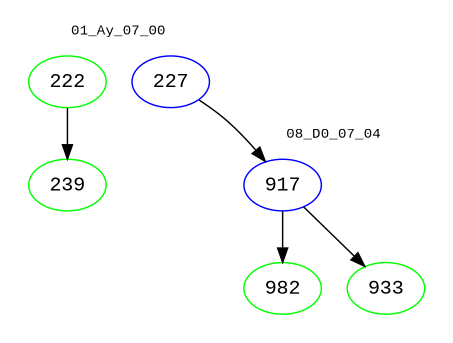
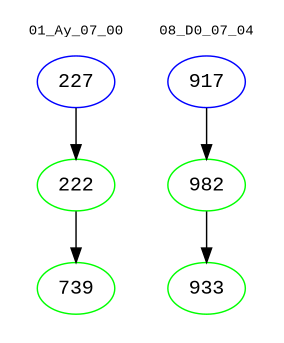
(242, 135) -> (76, 126)
(67, 185) -> (76, 288)
(329, 232) -> (207, 230)
